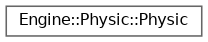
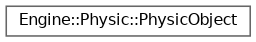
(104, 21) -> (128, 21)
